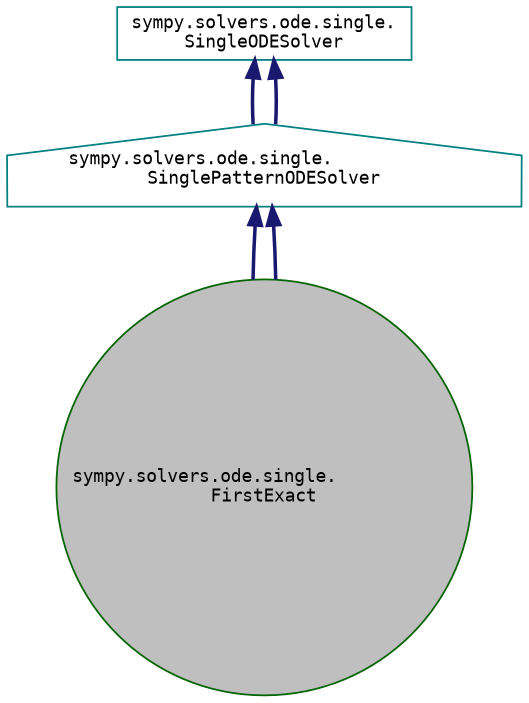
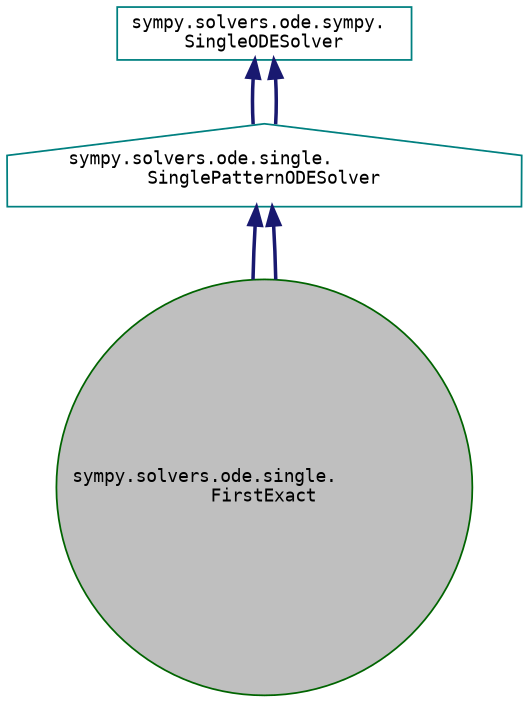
(264, 33) -> (264, 33)
